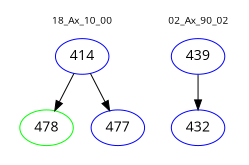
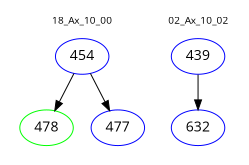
(199, 21) -> (199, 21)
(82, 56) -> (82, 56)
(198, 128) -> (198, 128)
